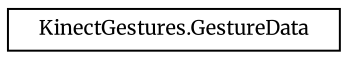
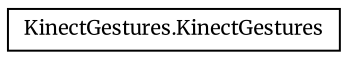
(174, 30) -> (174, 30)
